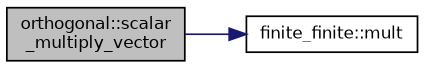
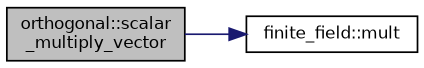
(332, 34) -> (332, 34)
